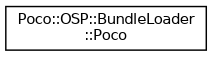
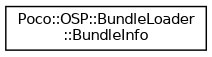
(106, 28) -> (106, 28)
